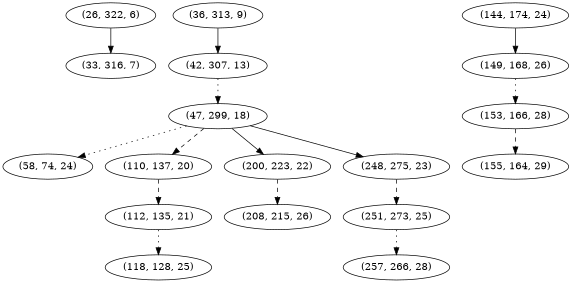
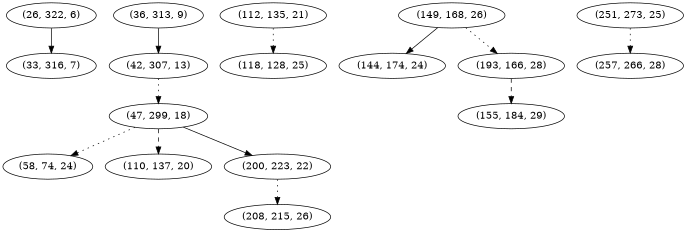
(515, 37) -> (425, 38)
(515, 116) -> (511, 66)
(396, 167) -> none
(515, 167) -> (511, 116)
(158, 188) -> none
(277, 188) -> (277, 188)
